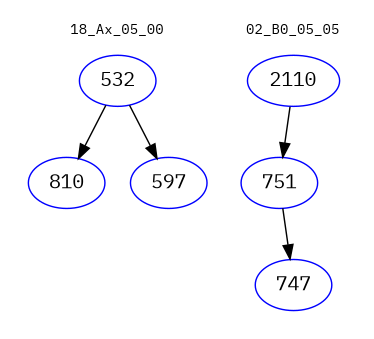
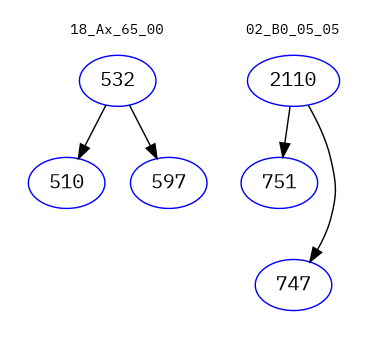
(118, 30) -> (118, 30)
(67, 183) -> (67, 183)
(285, 227) -> (334, 177)
